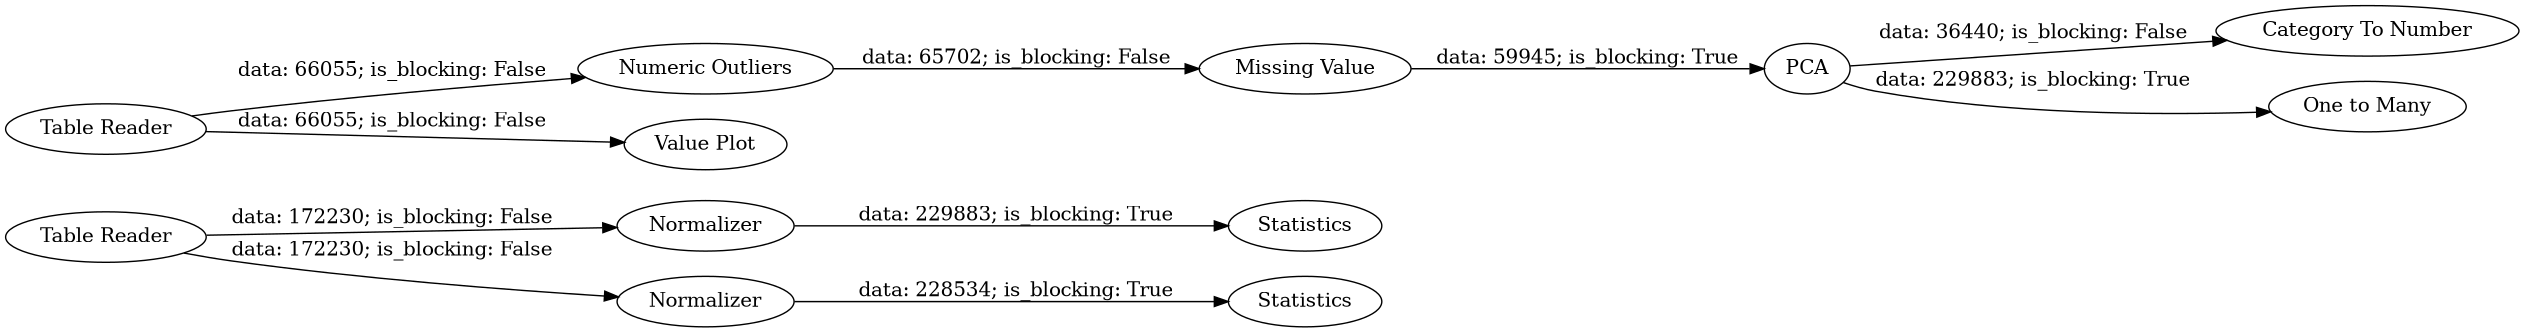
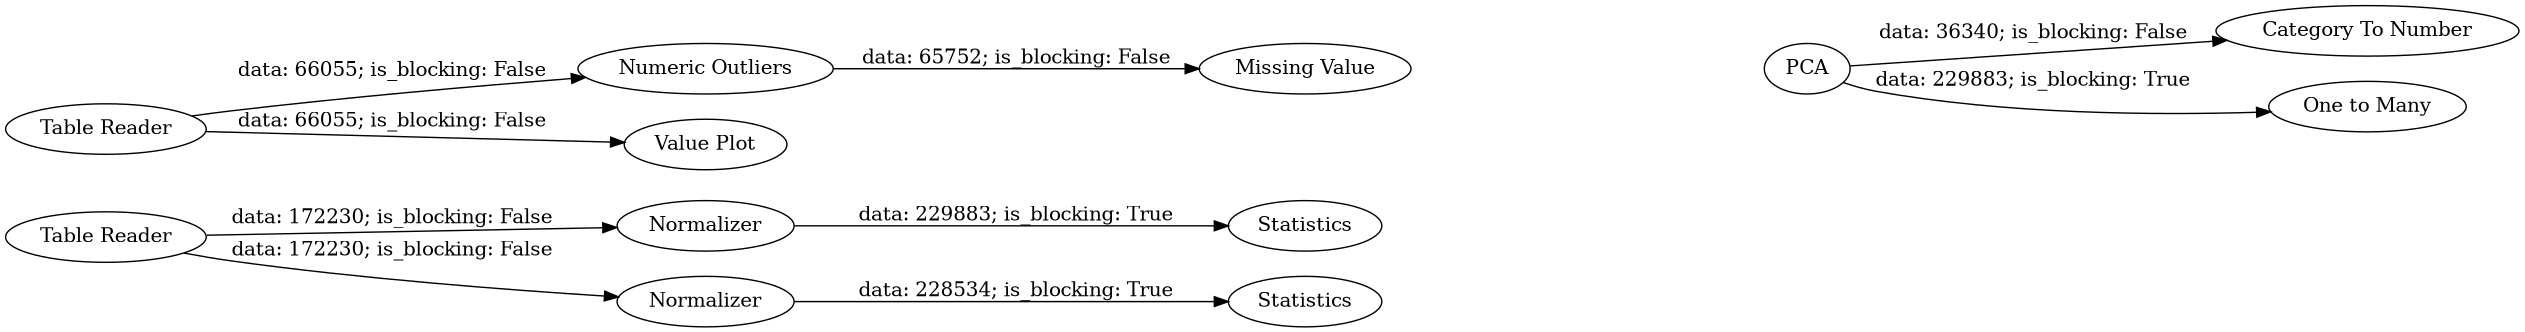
(2033, 33) -> (2033, 33)
(1016, 58) -> (1016, 58)
(1580, 69) -> none
